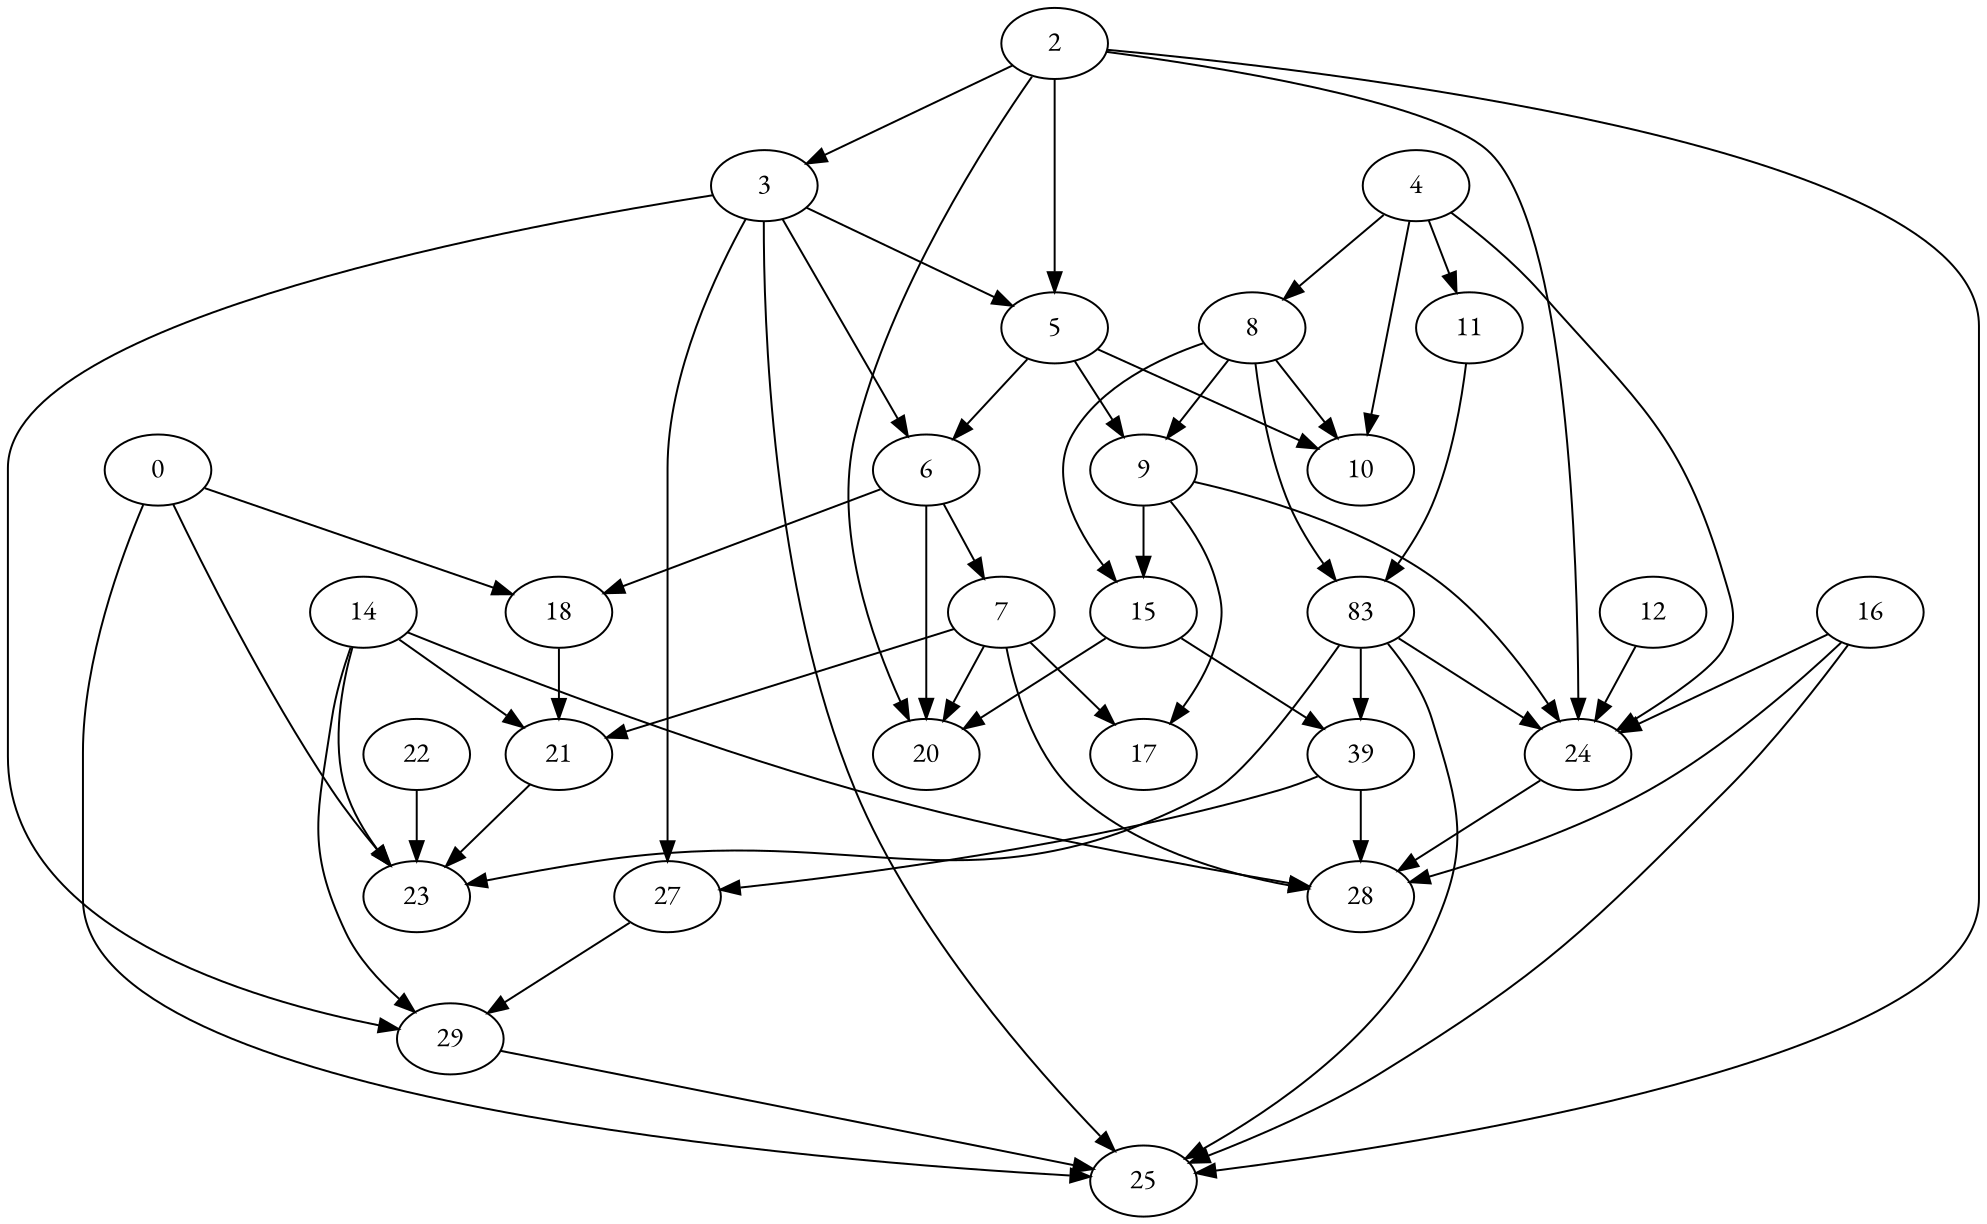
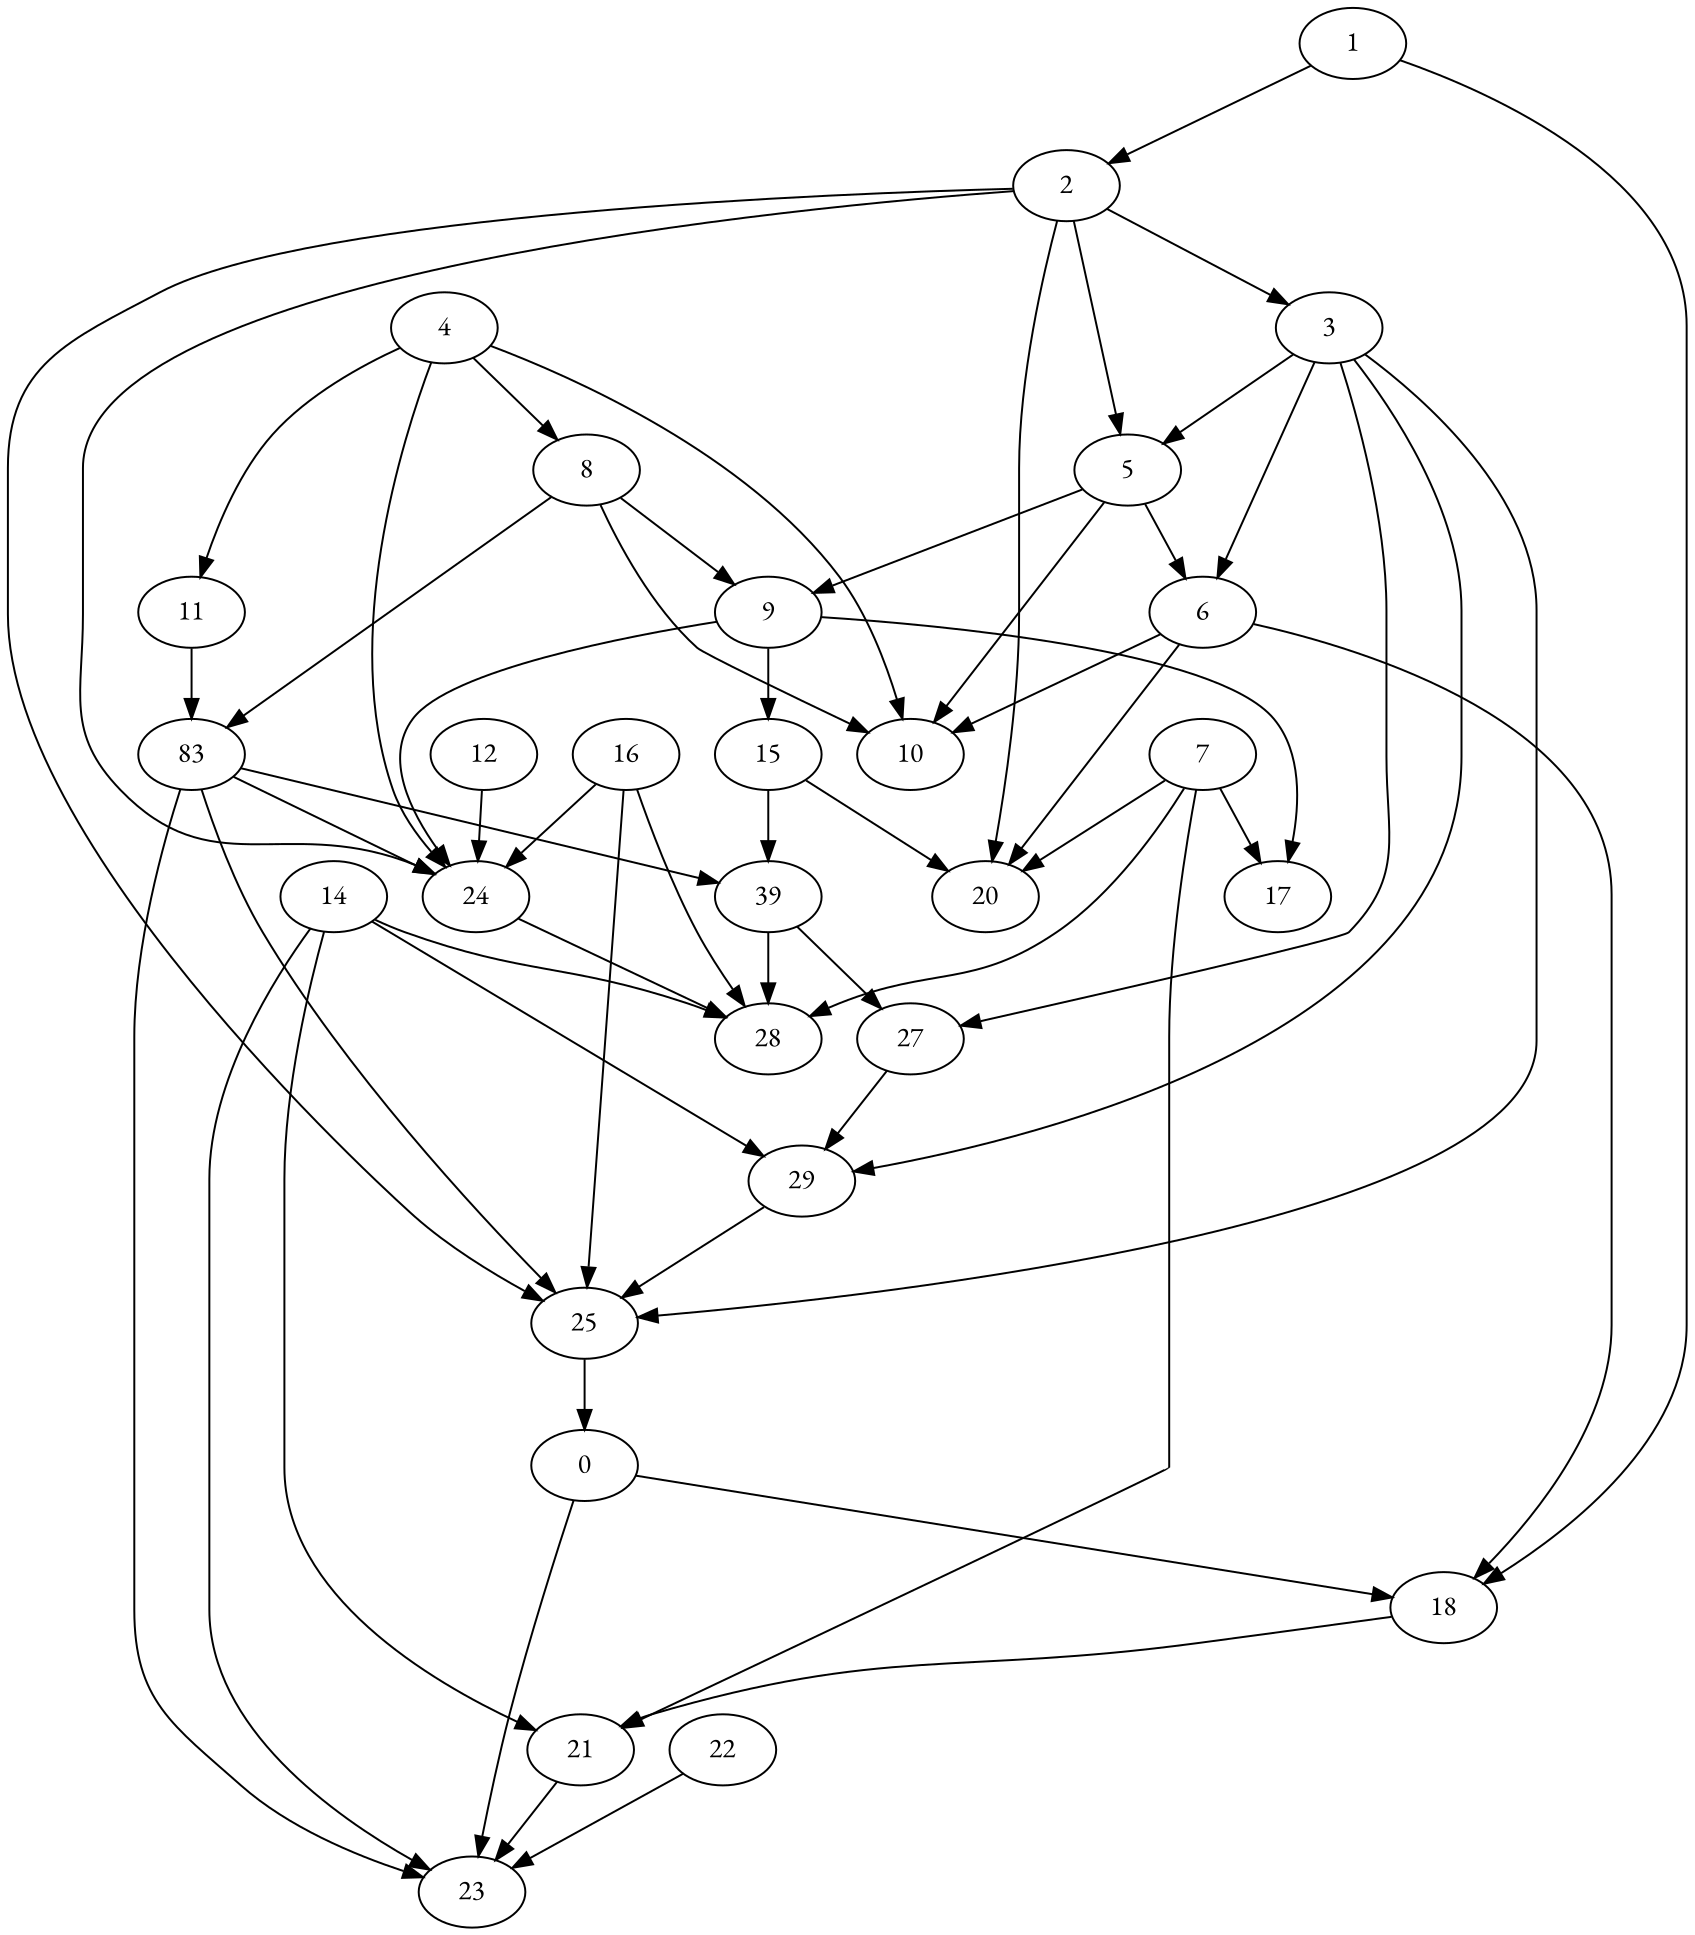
none -> (1353, 43)
(1078, 426) -> none
(959, 532) -> (1066, 679)
(344, 1075) -> (585, 1385)
